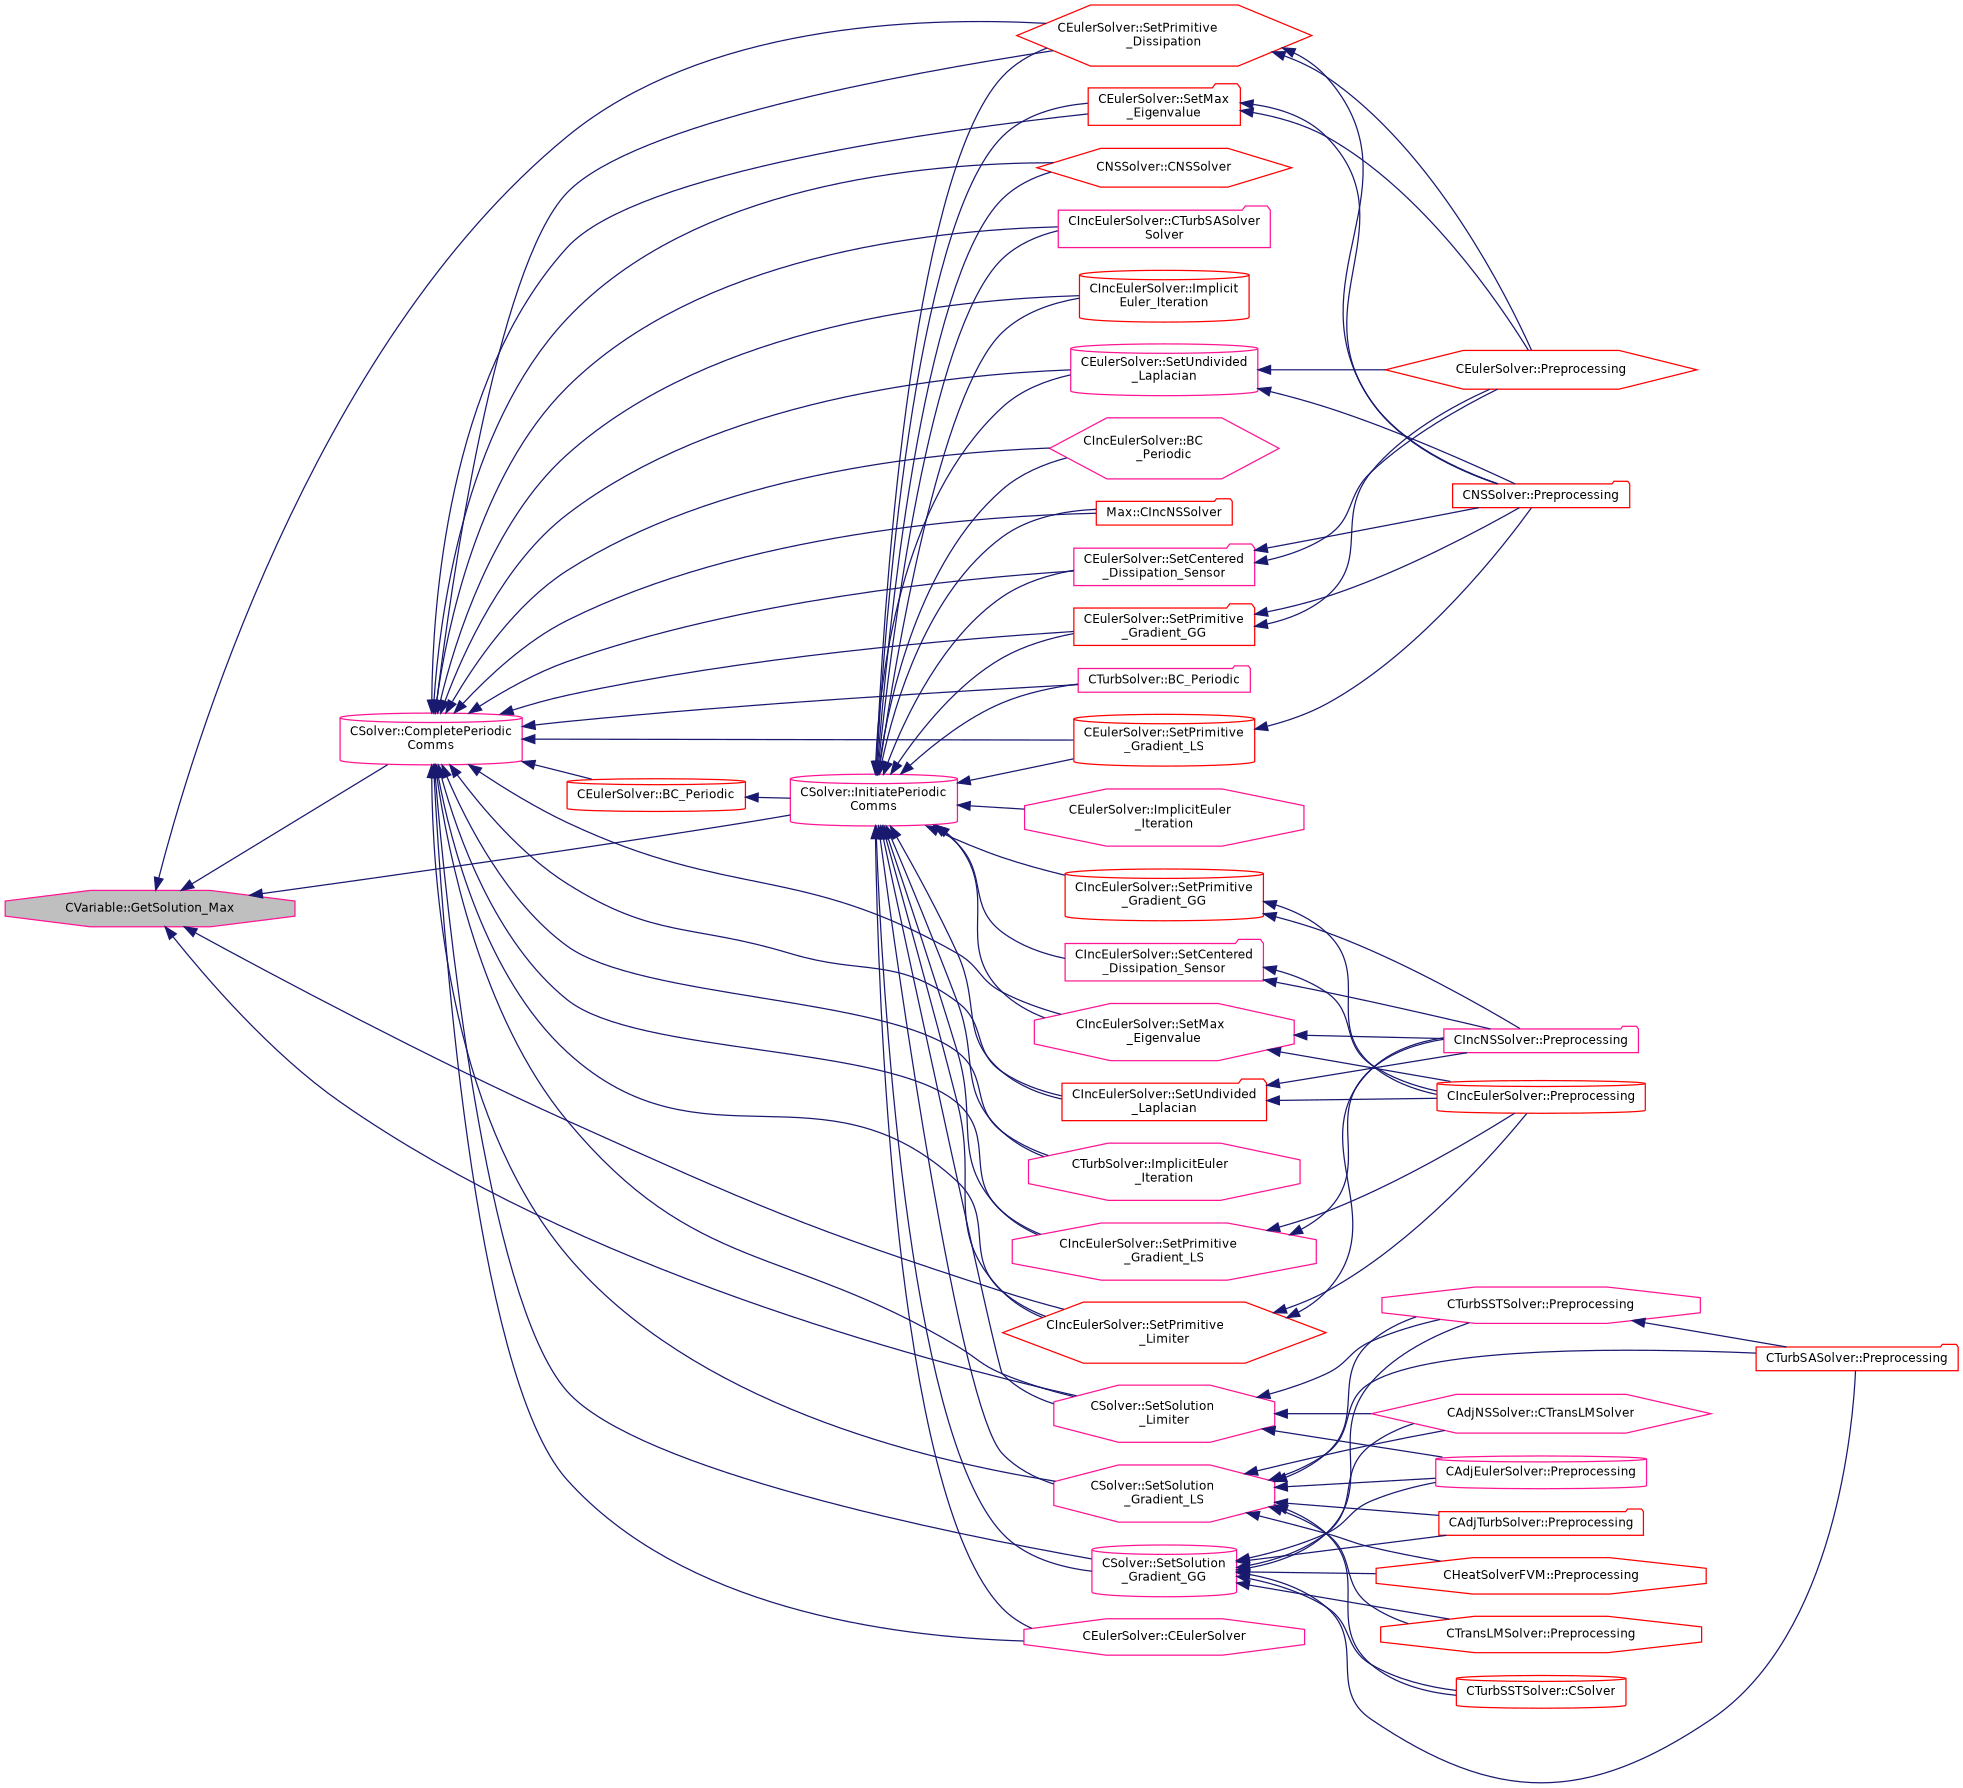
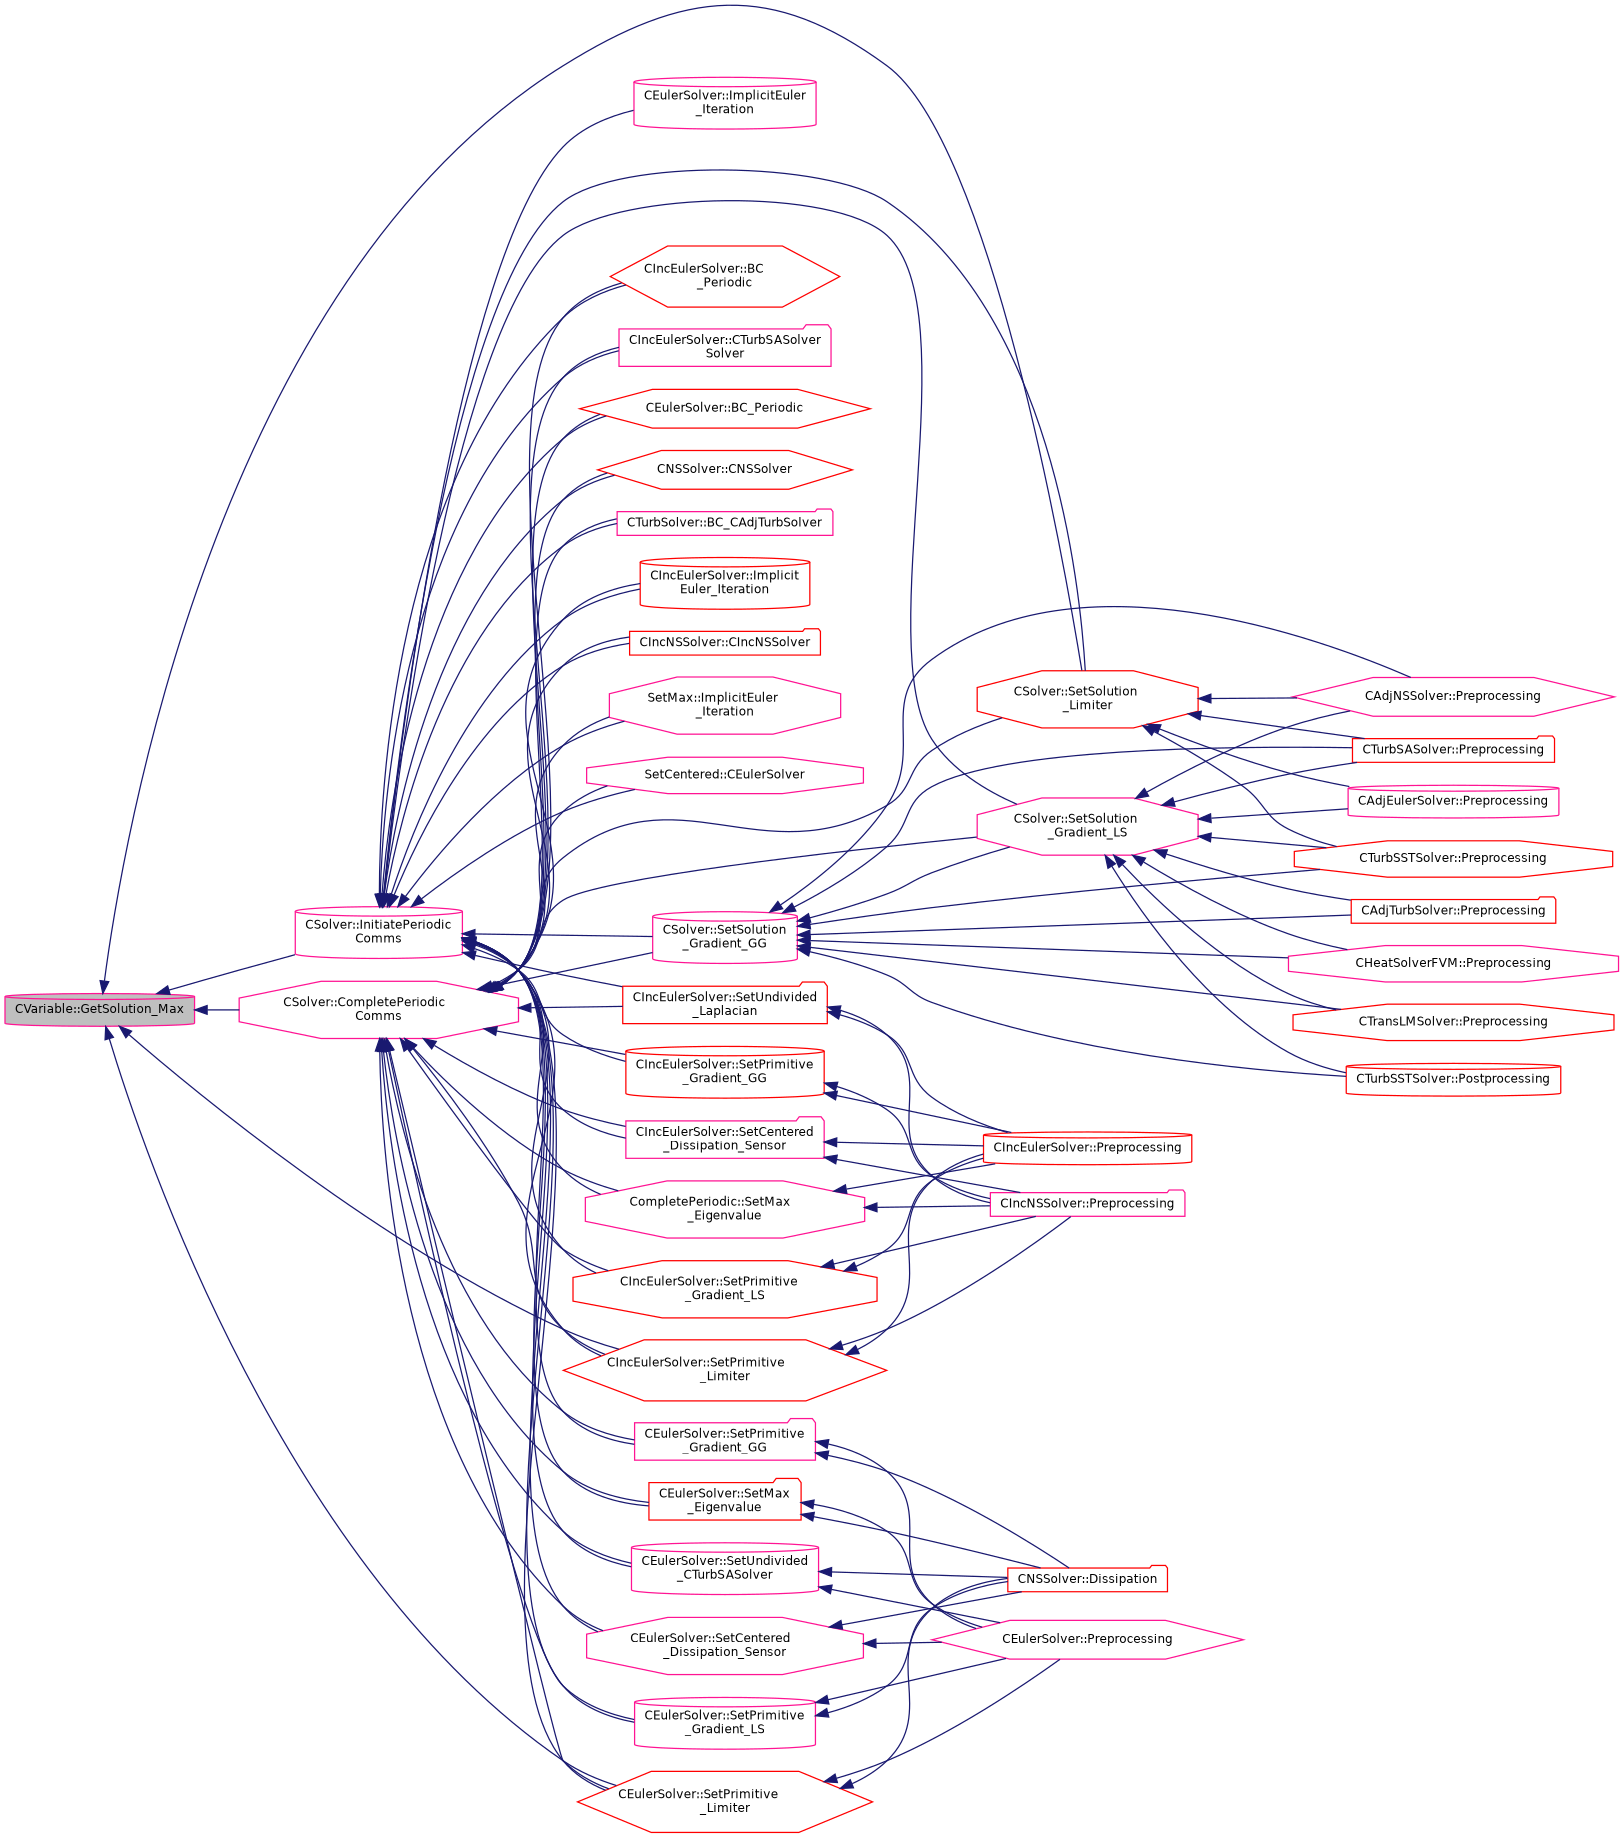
(1164, 36) -> (725, 1802)
(1164, 370) -> (725, 1569)
(1541, 370) -> (1088, 1640)
(1164, 448) -> (725, 277)
(1541, 496) -> (1088, 1580)
(1164, 513) -> (725, 643)
(1164, 567) -> (725, 1646)
(1164, 627) -> (725, 1441)
(1164, 680) -> (725, 523)
(431, 739) -> (379, 1010)
(1164, 740) -> (725, 1723)
(656, 795) -> (725, 409)
(774, 798) -> (440, 626)
(1164, 818) -> (725, 103)
(150, 909) -> (100, 1010)
(1164, 1032) -> (725, 1209)
none -> (561, 1043)
none -> (526, 1095)
(1164, 1172) -> (725, 706)
(1164, 1252) -> (725, 1289)
(1541, 1305) -> (1454, 859)
(1716, 1335) -> (1266, 725)
(1164, 1414) -> (1088, 699)
(1541, 1414) -> (1454, 697)
(1372, 1501) -> (910, 883)
(1541, 1576) -> (1454, 964)
(1164, 1637) -> (725, 775)
none -> (917, 1679)
(1541, 1692) -> (1454, 1080)
